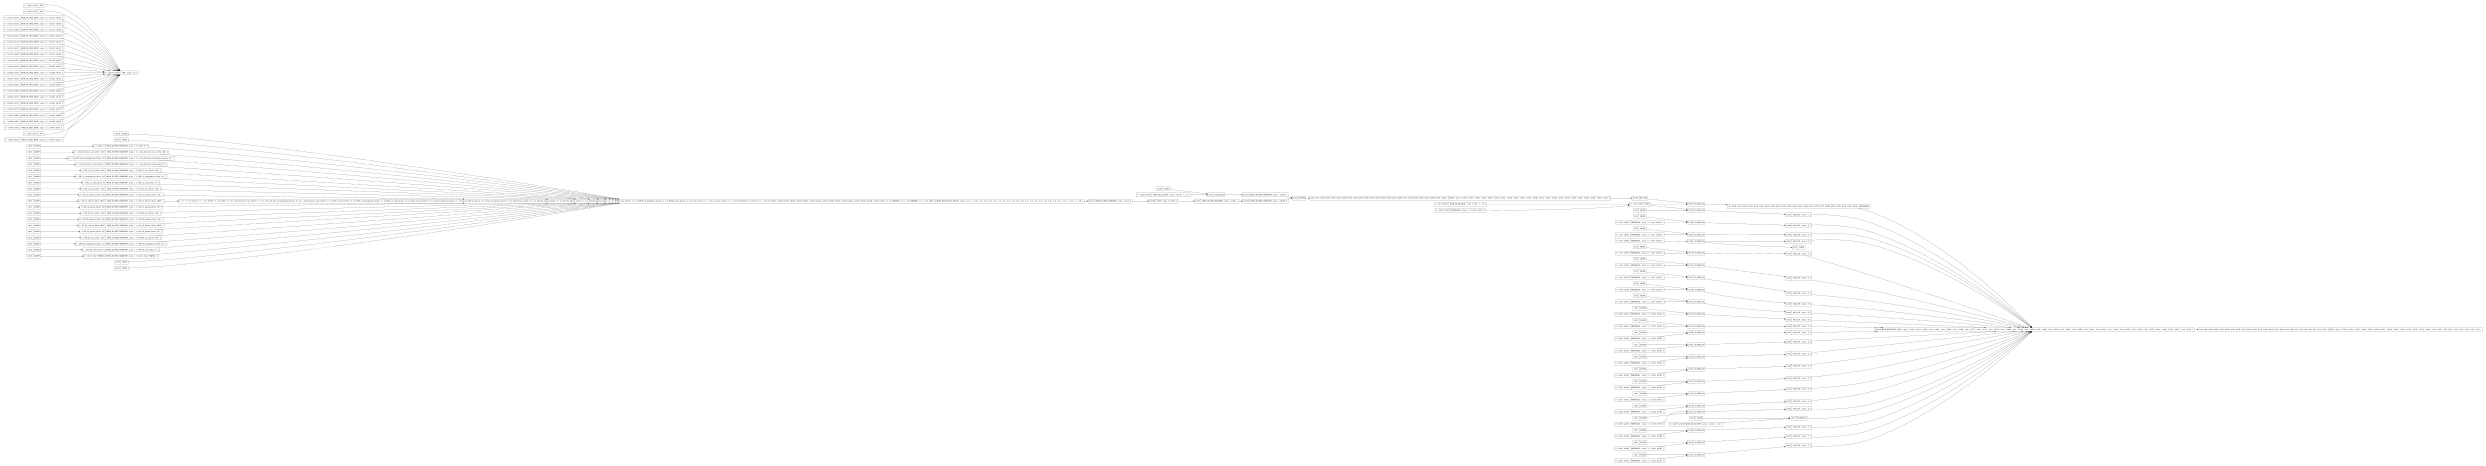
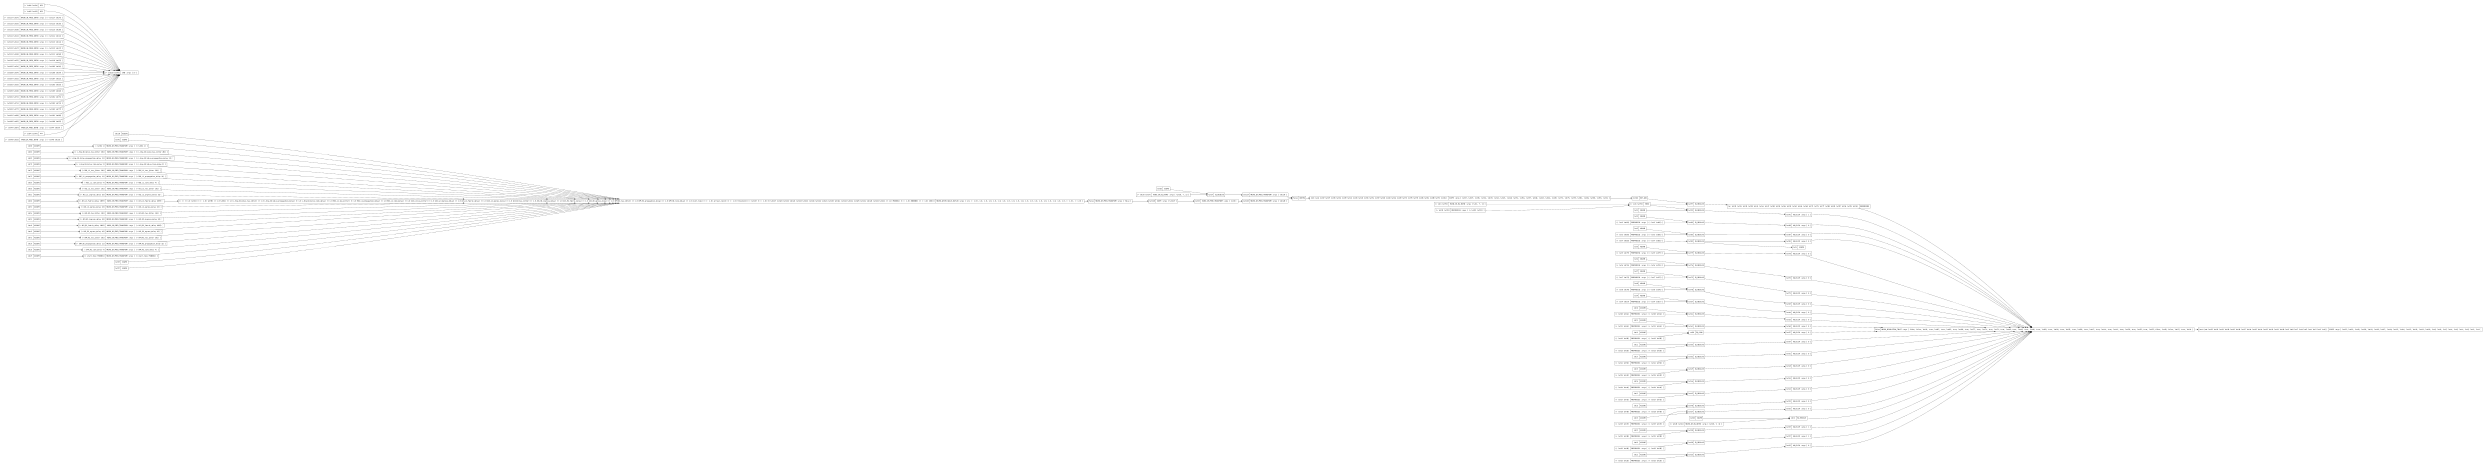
(1699, 332) -> (1699, 332)
